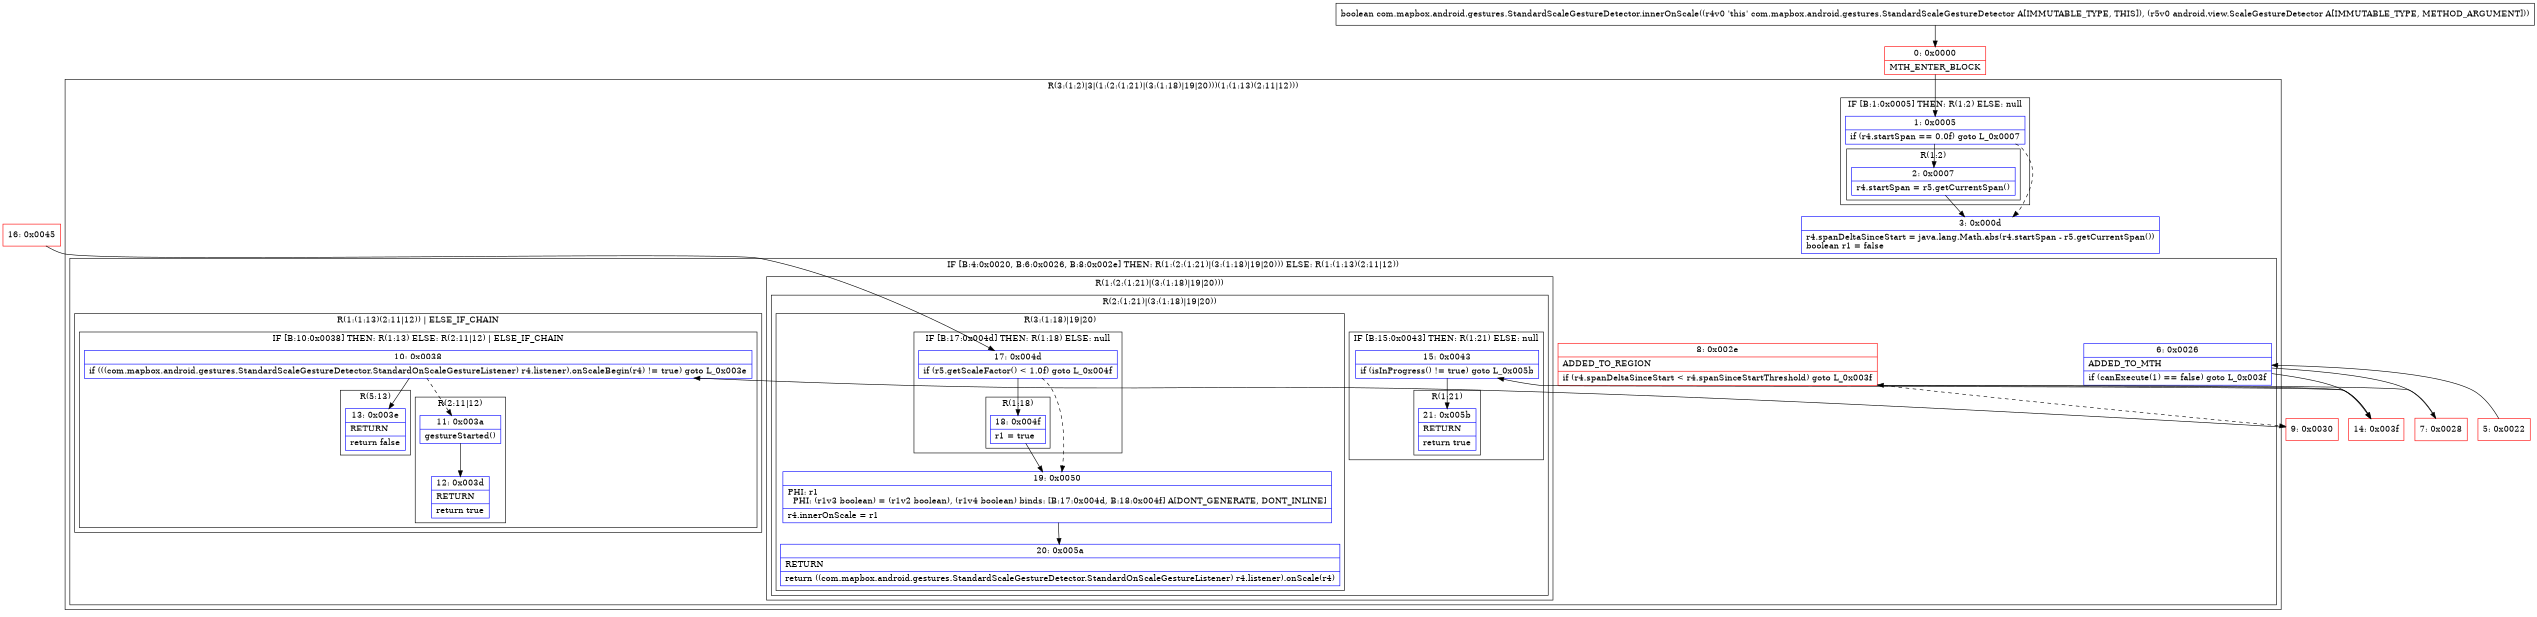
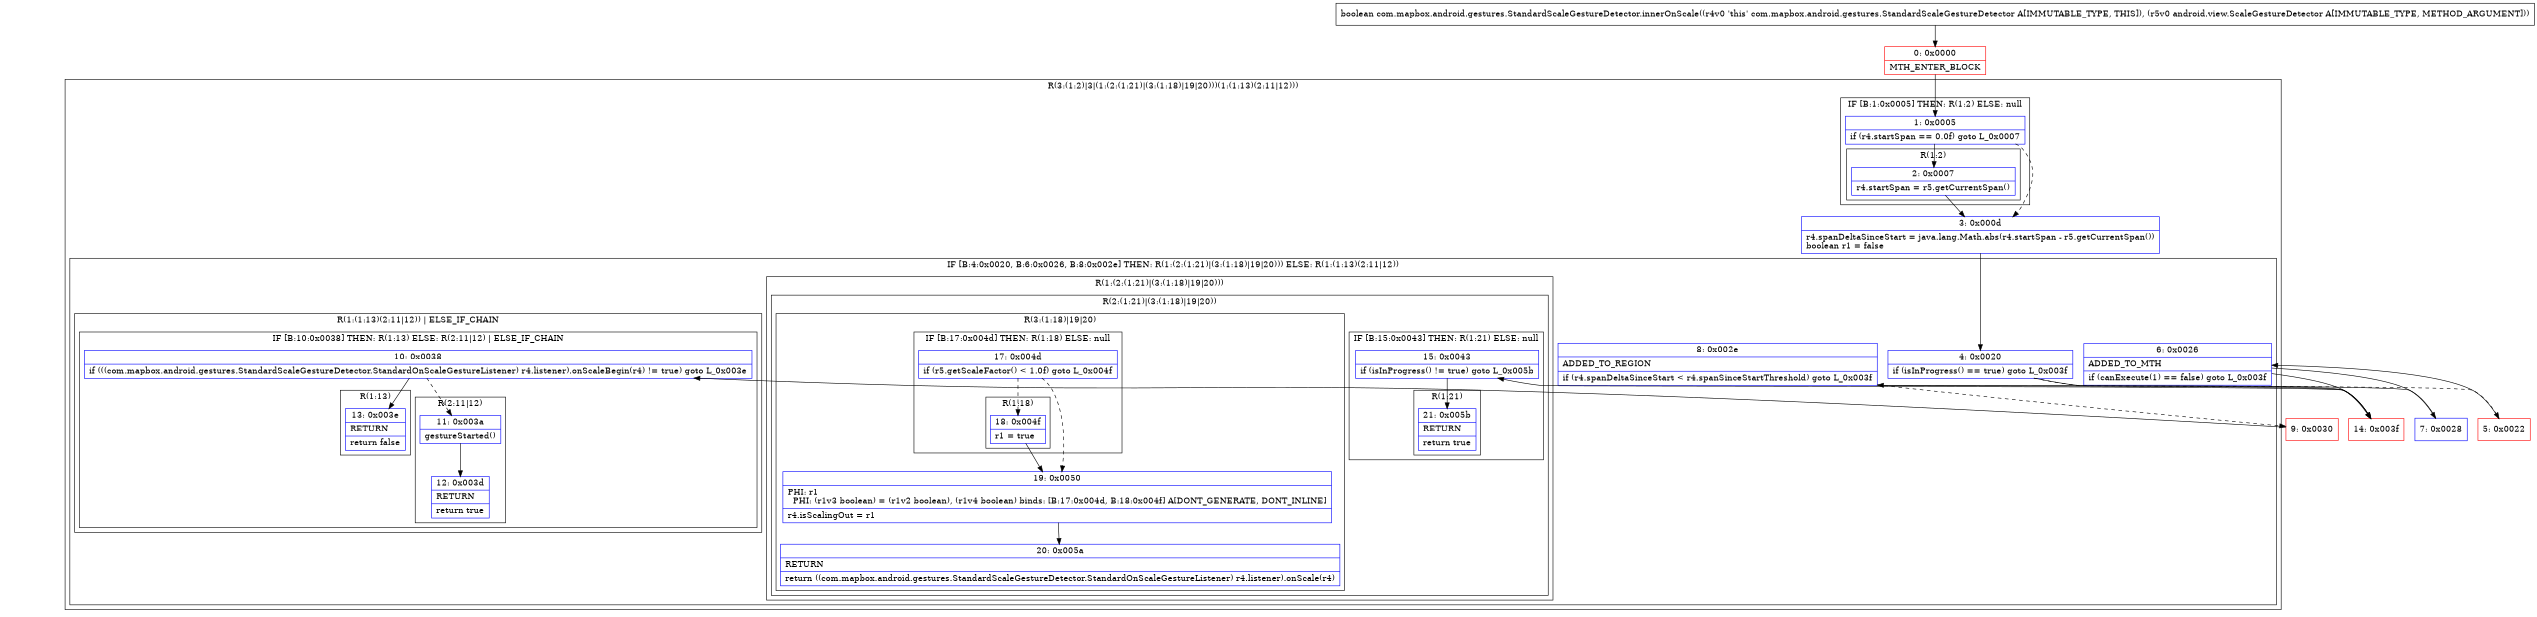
(32, 235) -> none
(1718, 364) -> (1718, 364)
none -> (1980, 364)
(1018, 393) -> (1018, 393)
(375, 397) -> (375, 397)
(2441, 429) -> (2441, 429)
(833, 515) -> (832, 515)
